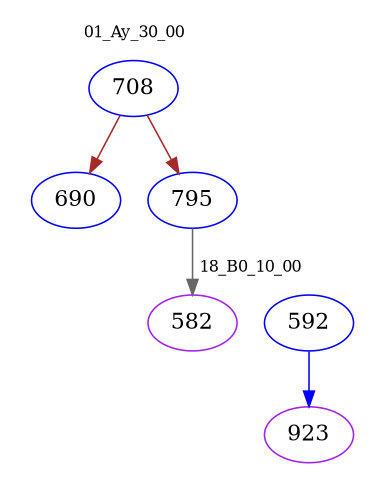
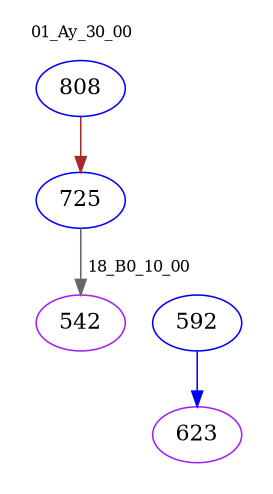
(134, 89) -> (81, 89)
(76, 200) -> none
(193, 200) -> (81, 200)
(193, 323) -> (81, 323)
(309, 435) -> (197, 435)
